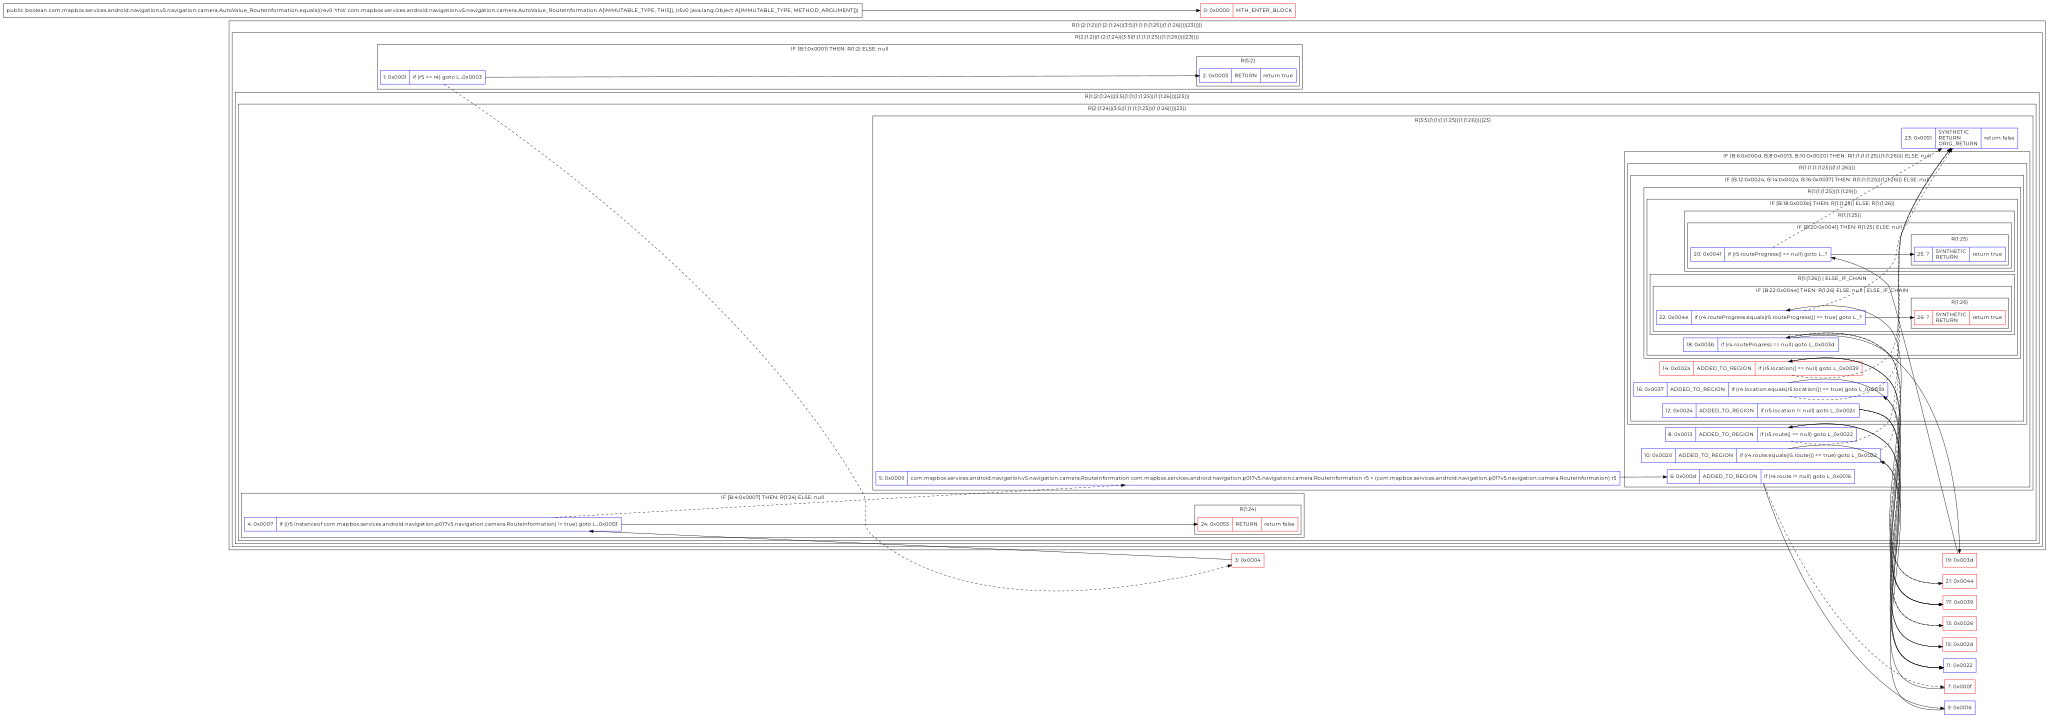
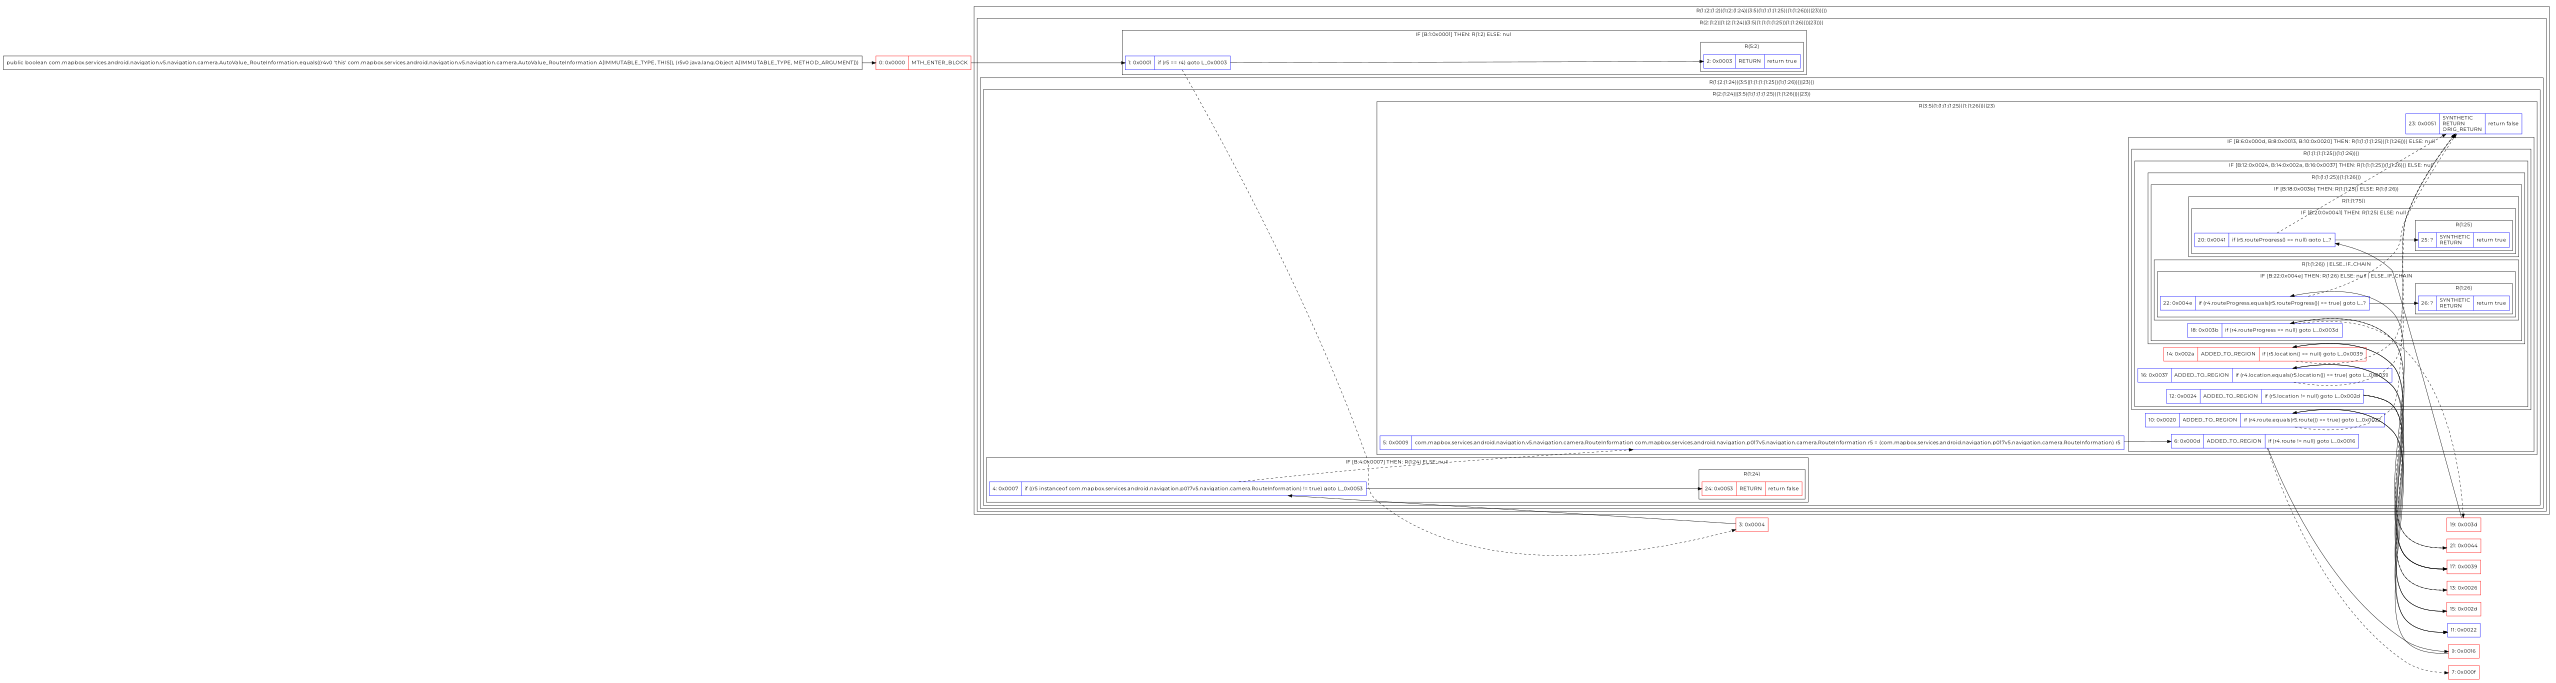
none -> (1046, 63)
(1832, 192) -> (2336, 177)
(1850, 215) -> (2354, 201)
(1960, 318) -> (2464, 303)
(1925, 398) -> (2428, 381)
(1761, 435) -> none
(1960, 708) -> (2464, 651)
